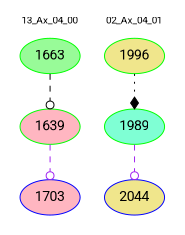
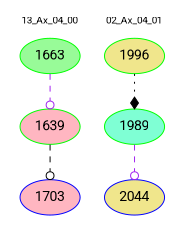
(50, 87) -> (50, 87)
(50, 158) -> (50, 158)
